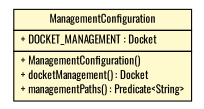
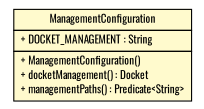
(89, 40) -> (87, 40)
